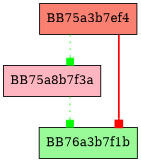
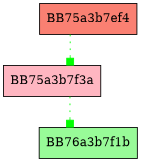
(119, 77) -> none
(52, 81) -> (52, 81)
